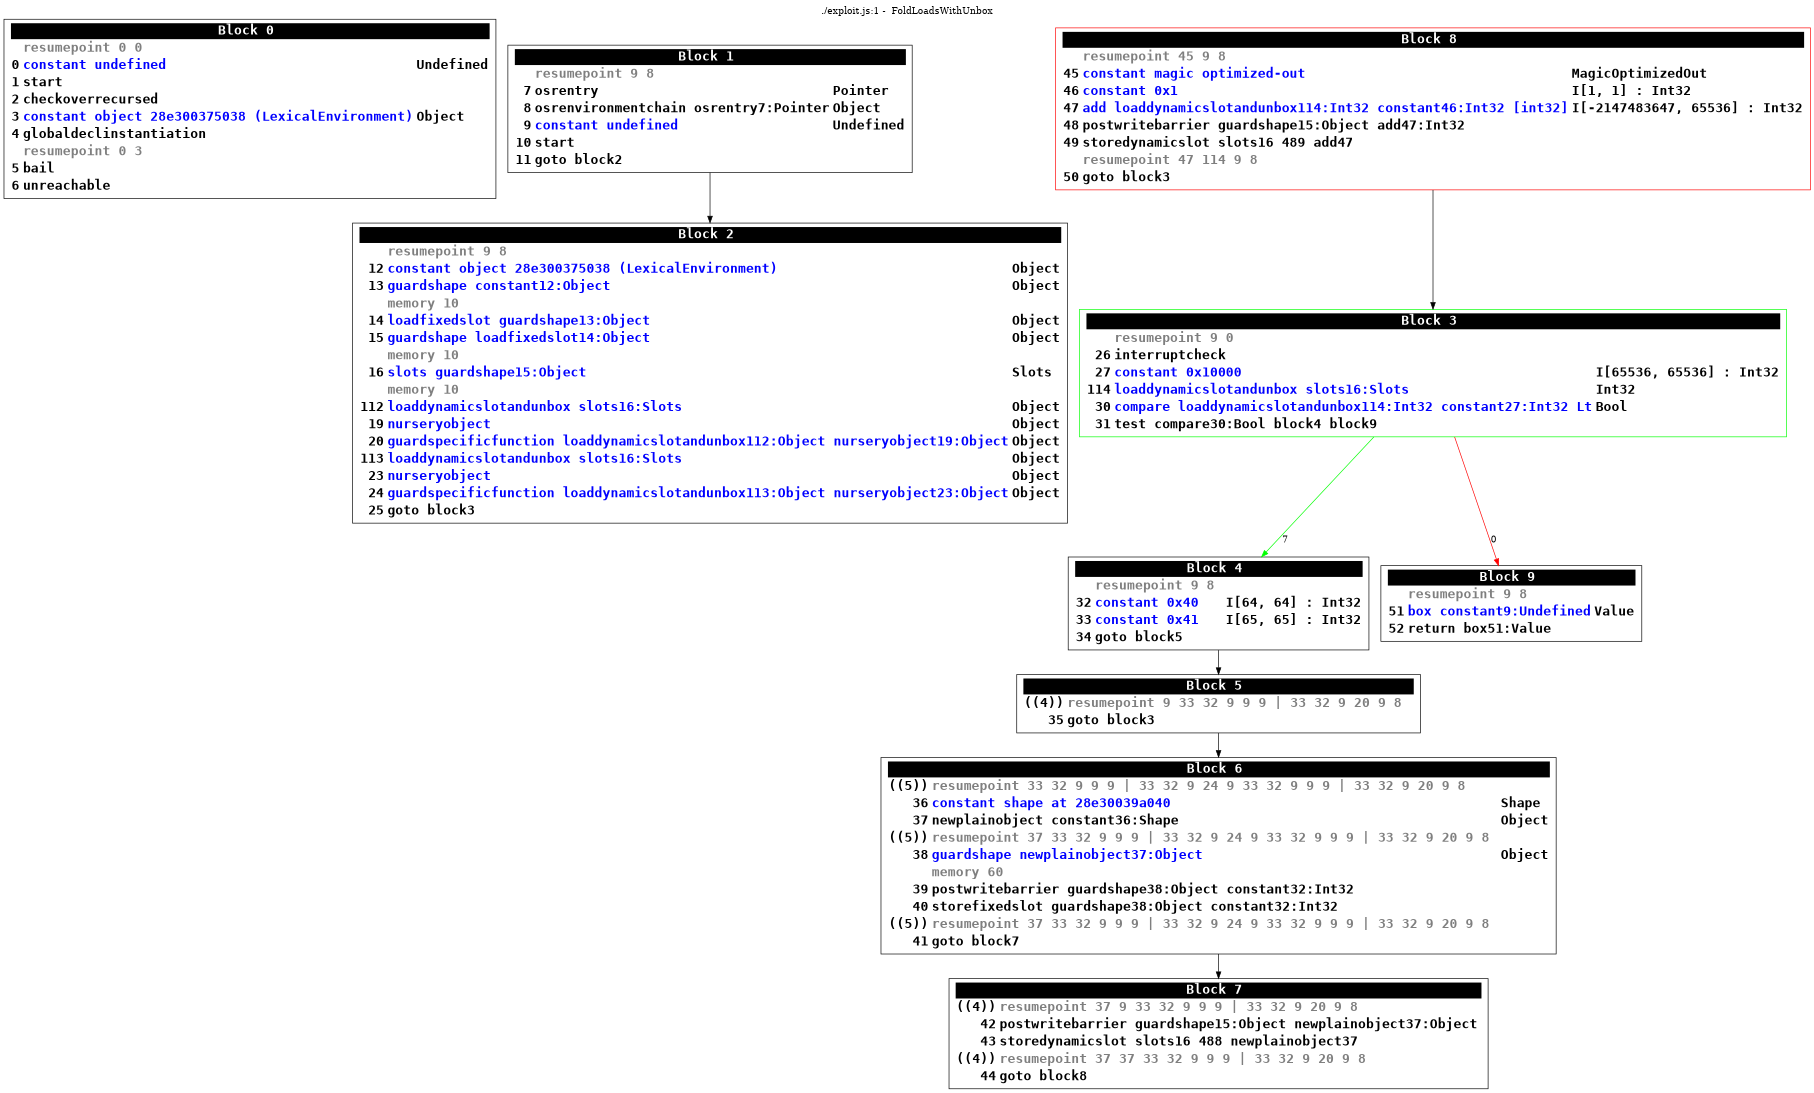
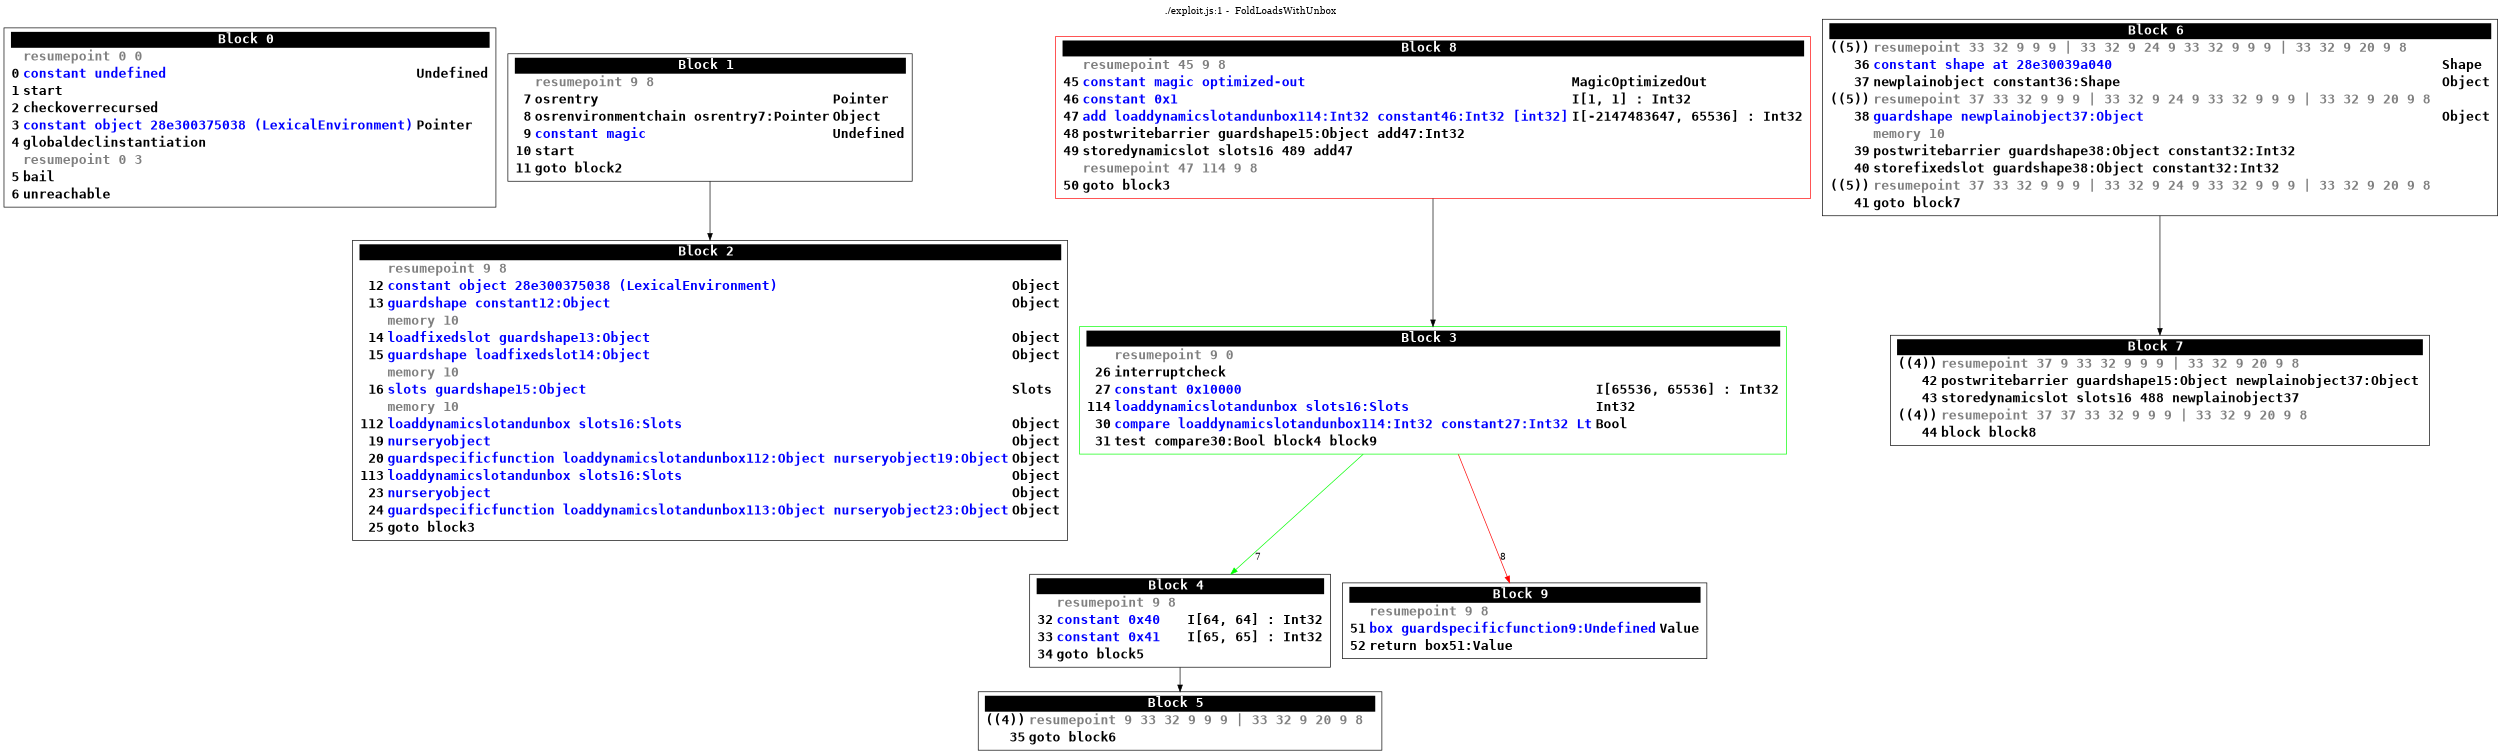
(441, 117) -> (445, 125)
(607, 125) -> (591, 134)
(1494, 540) -> (1503, 557)
(1500, 611) -> (1513, 629)
(1111, 720) -> (1073, 738)
(1219, 742) -> none
(972, 872) -> (1913, 134)
(1044, 1076) -> (1989, 433)
